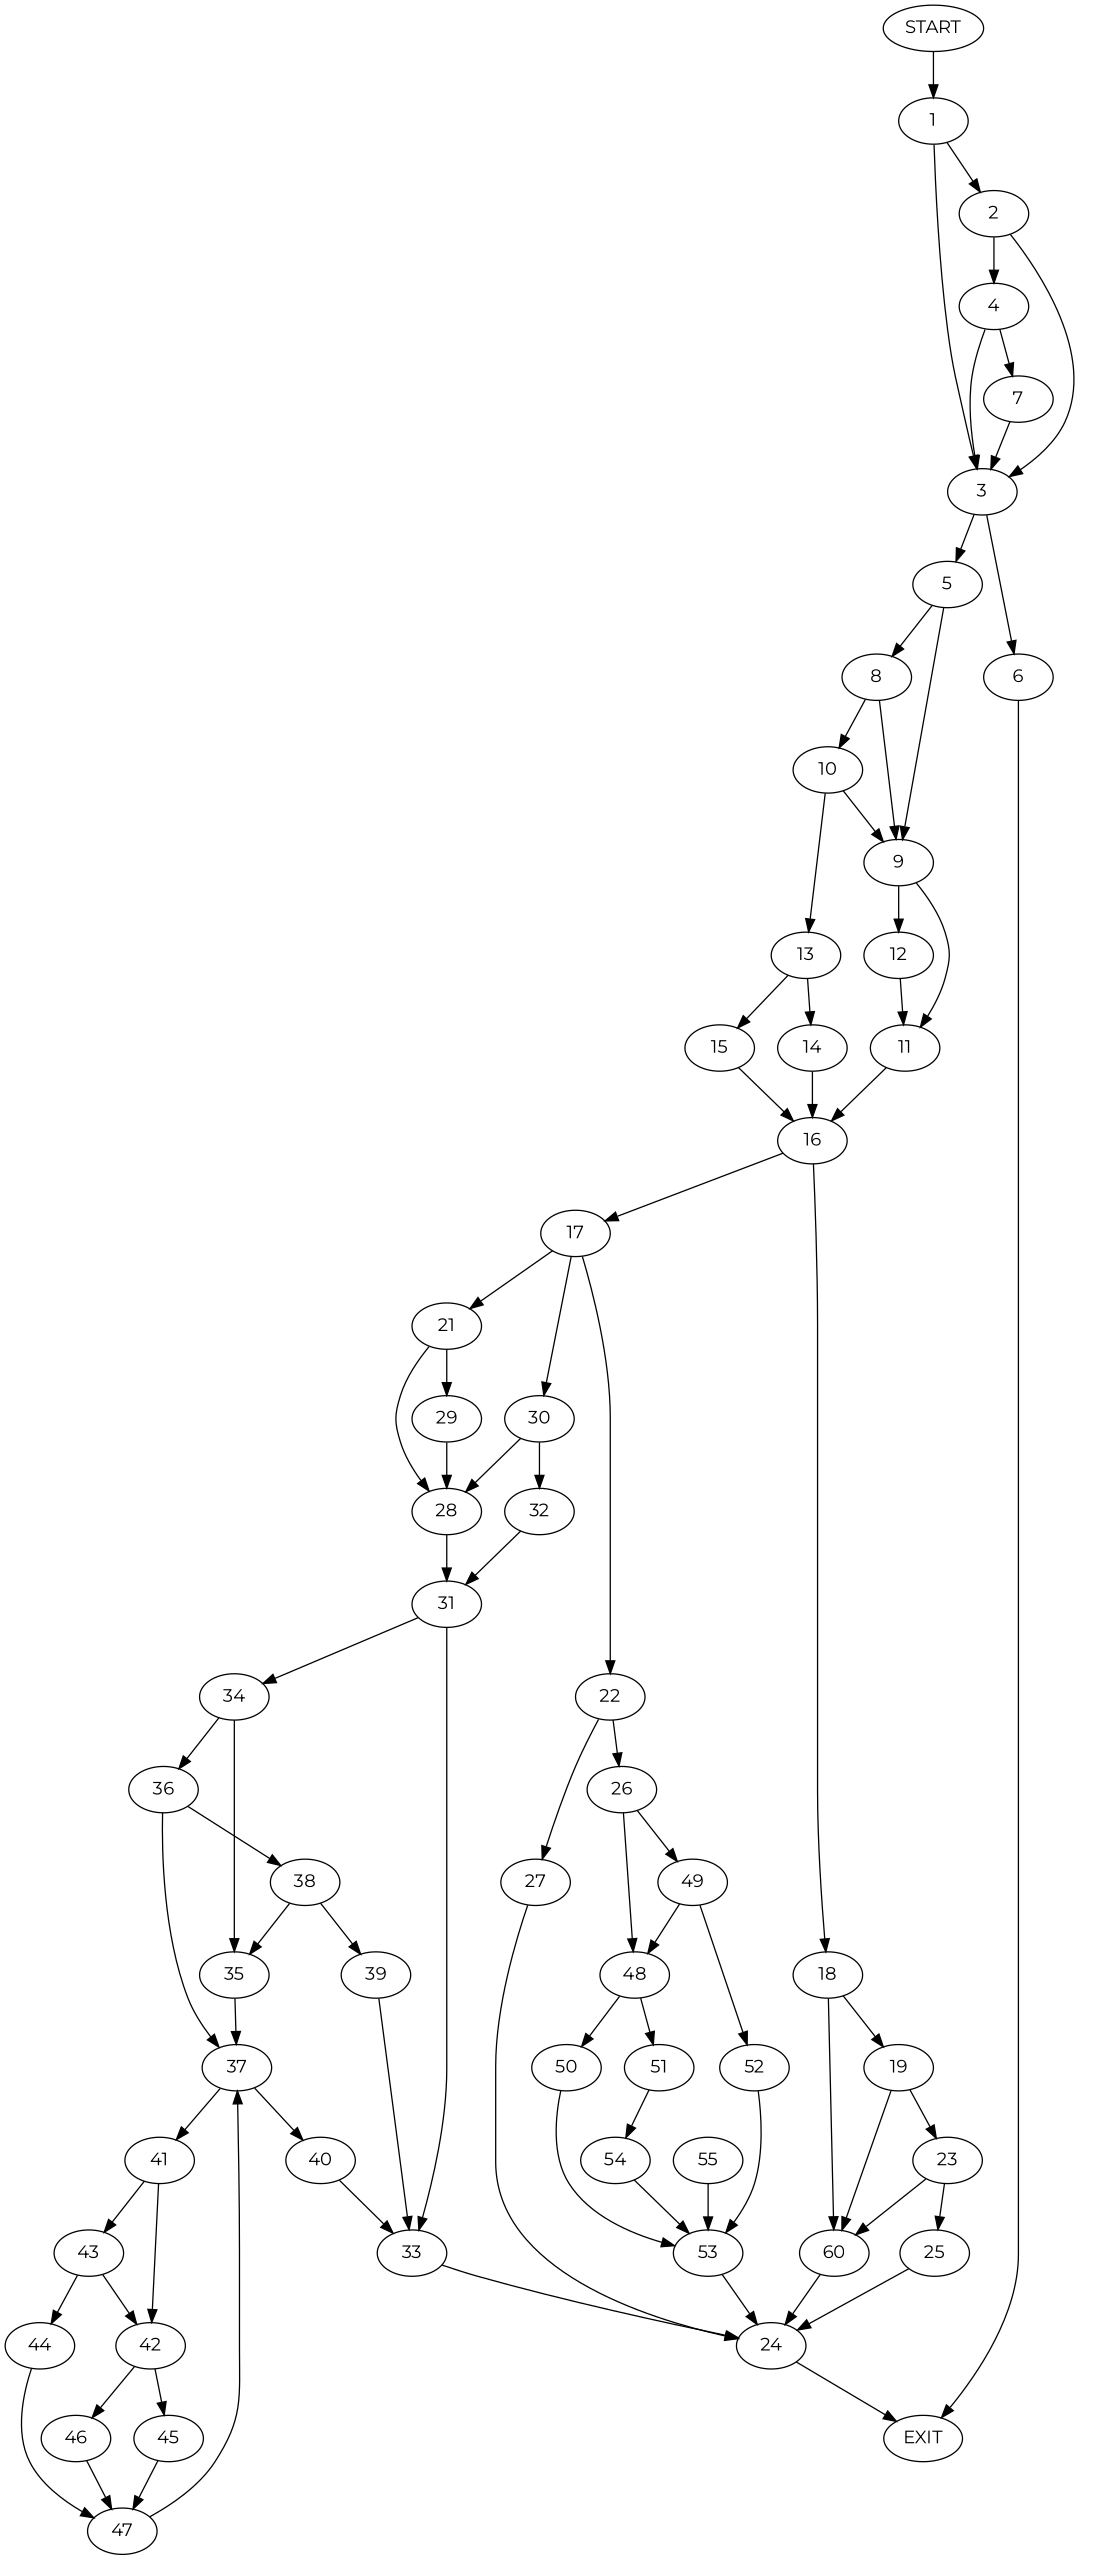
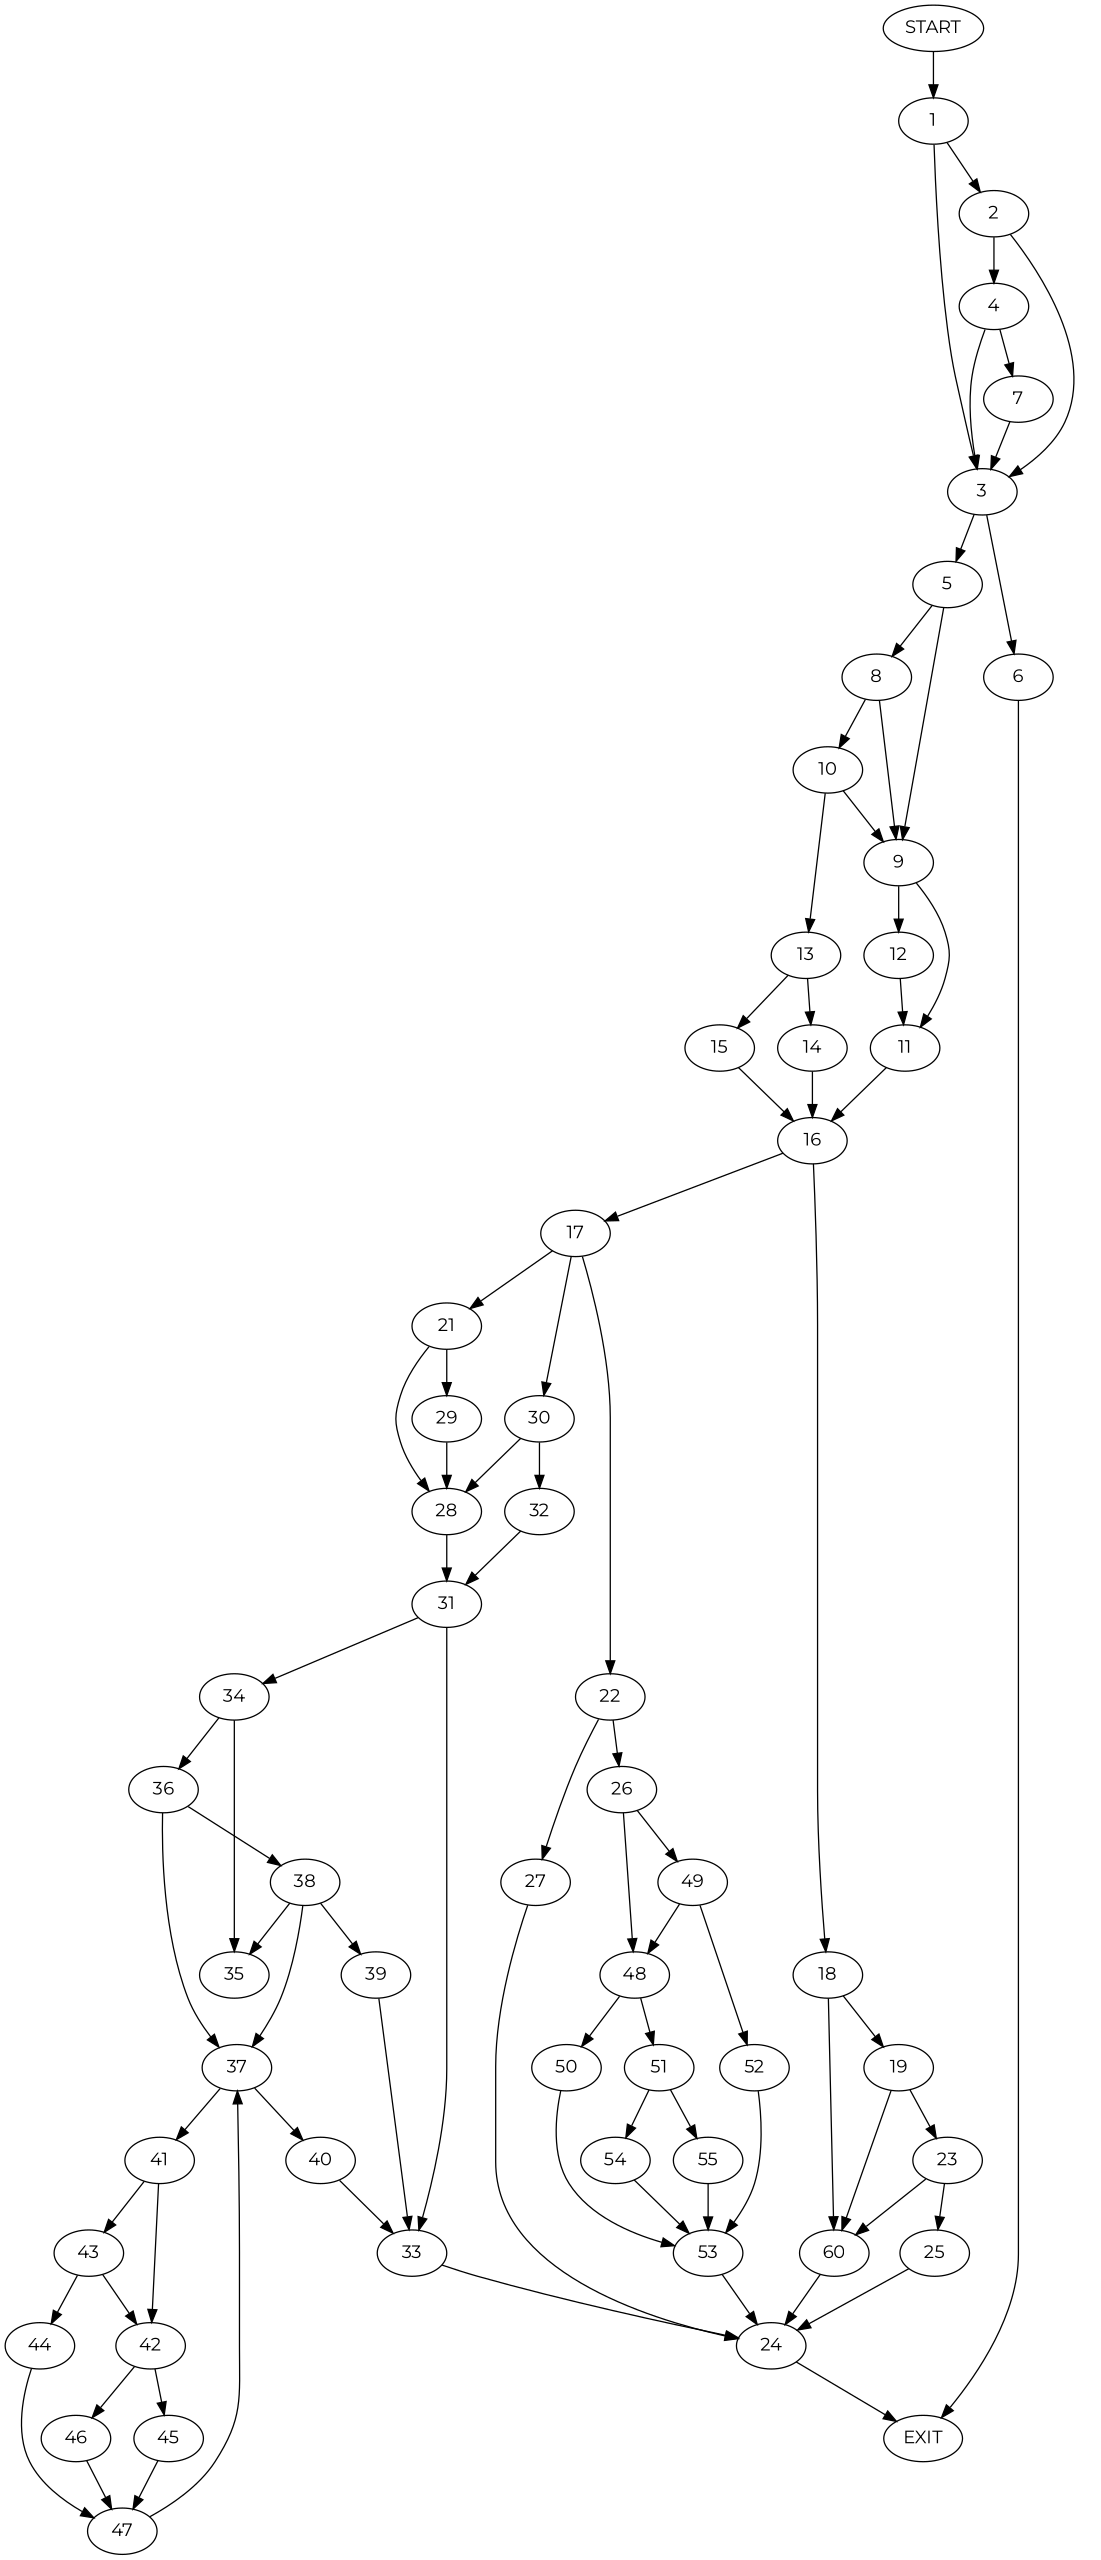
(235, 2015) -> (289, 1974)
none -> (681, 2108)
